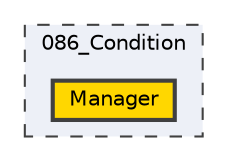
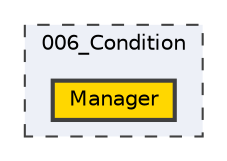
(114, 44) -> (114, 44)
